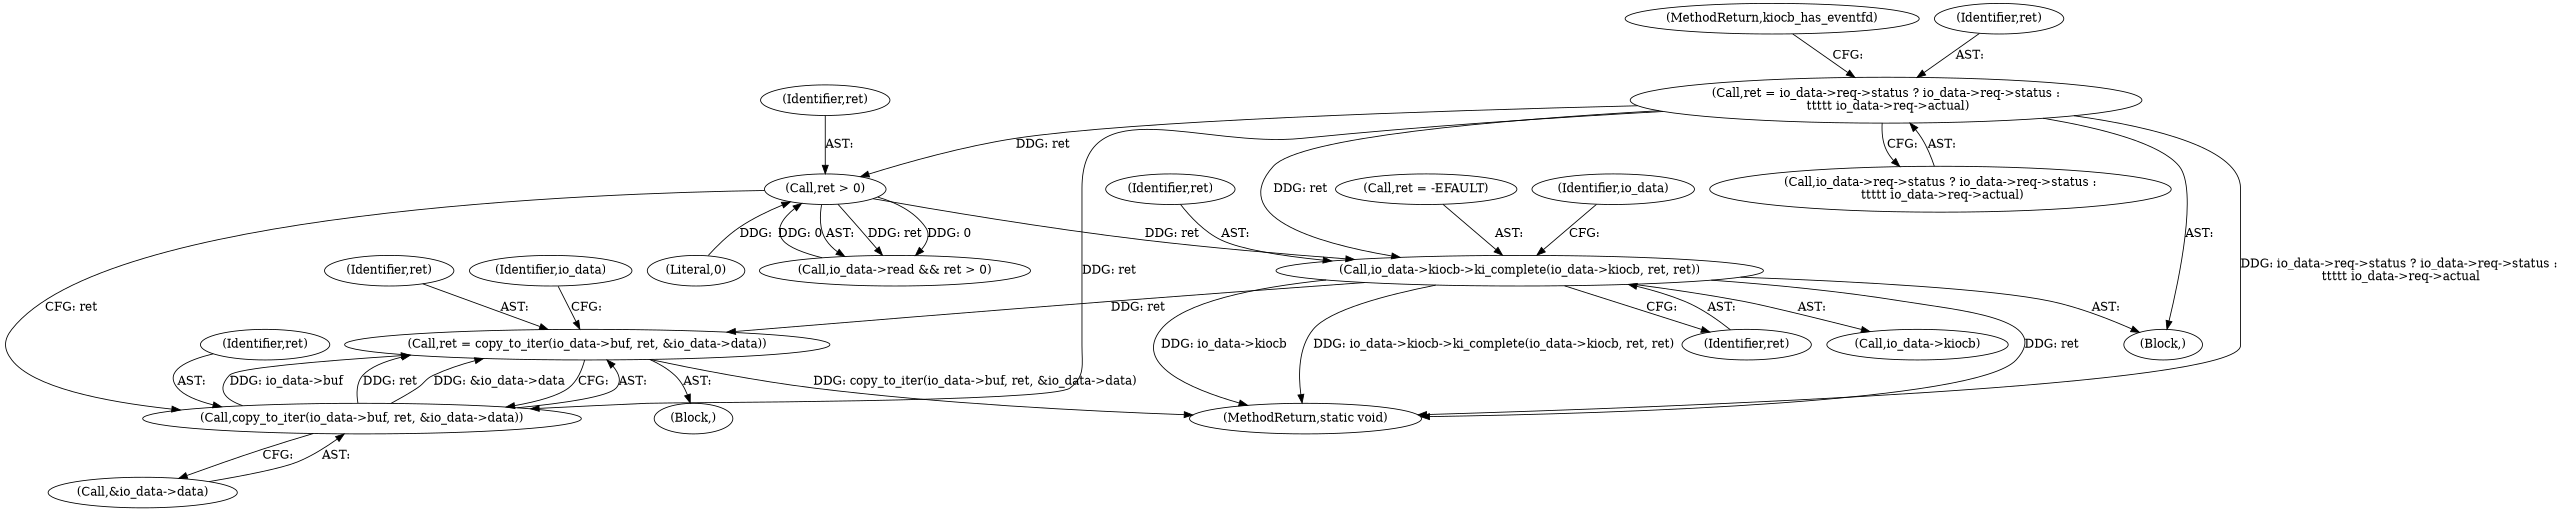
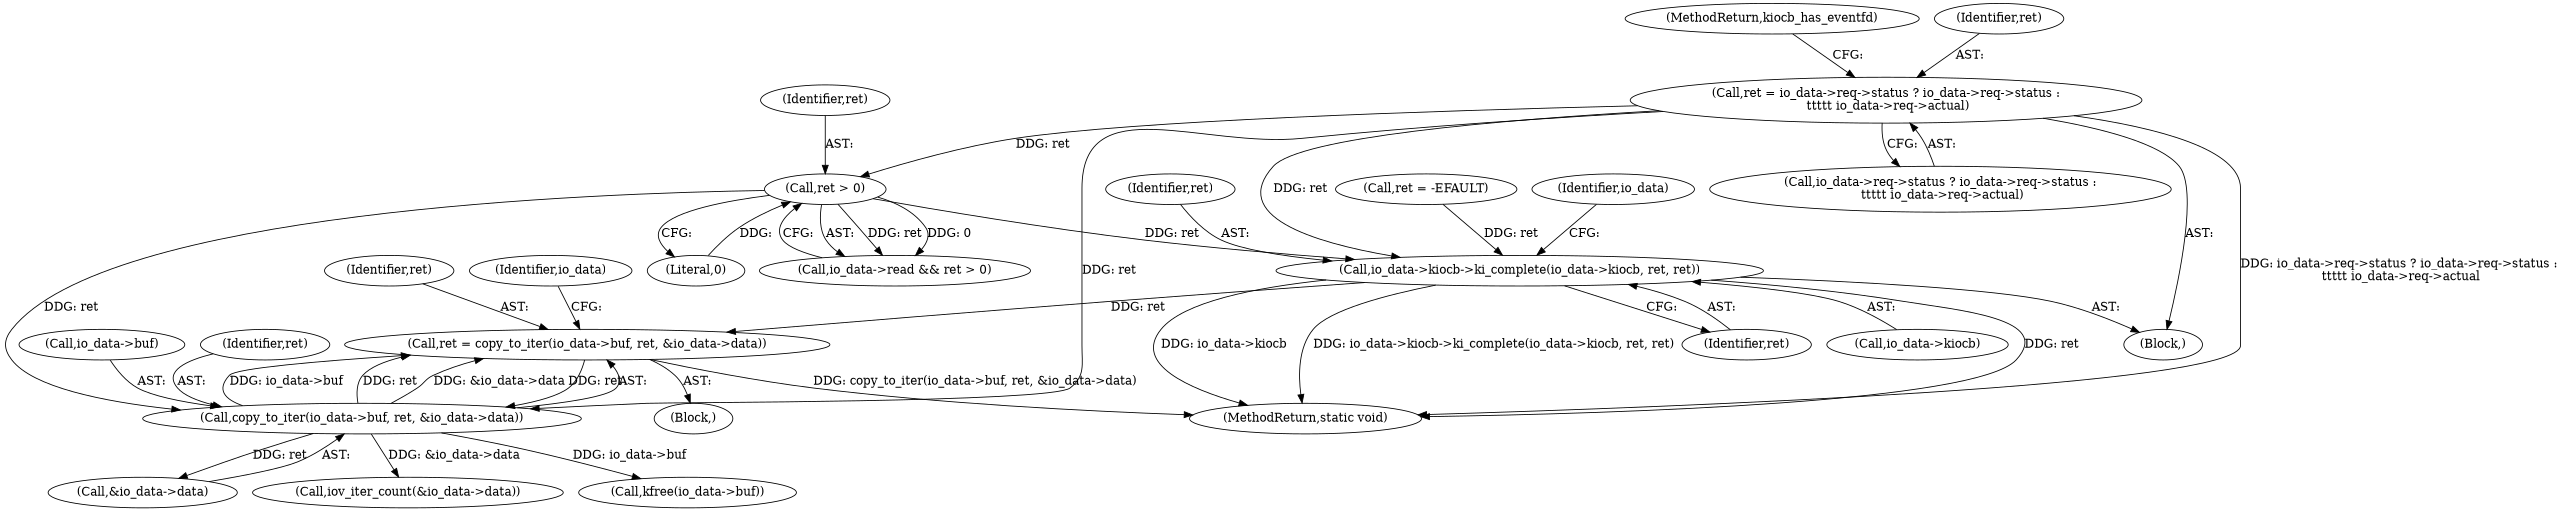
none -> (700, 208)
(800, 234) -> (800, 234)
(1511, 234) -> (1511, 234)
(1748, 302) -> (1802, 294)
(71, 308) -> (71, 308)
none -> (102, 345)
(595, 382) -> (595, 382)
(280, 456) -> (280, 456)
none -> (408, 493)
none -> (688, 493)
